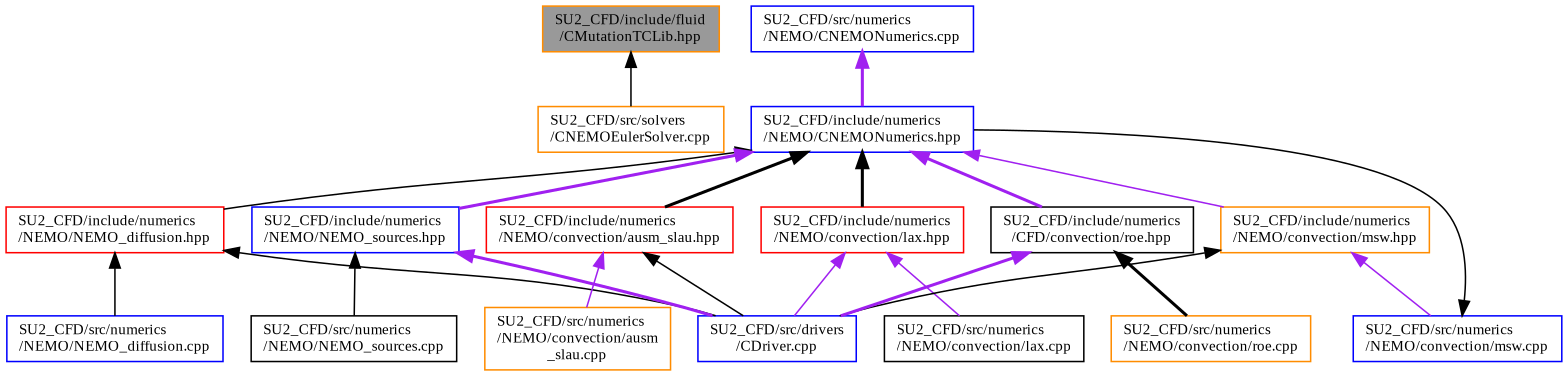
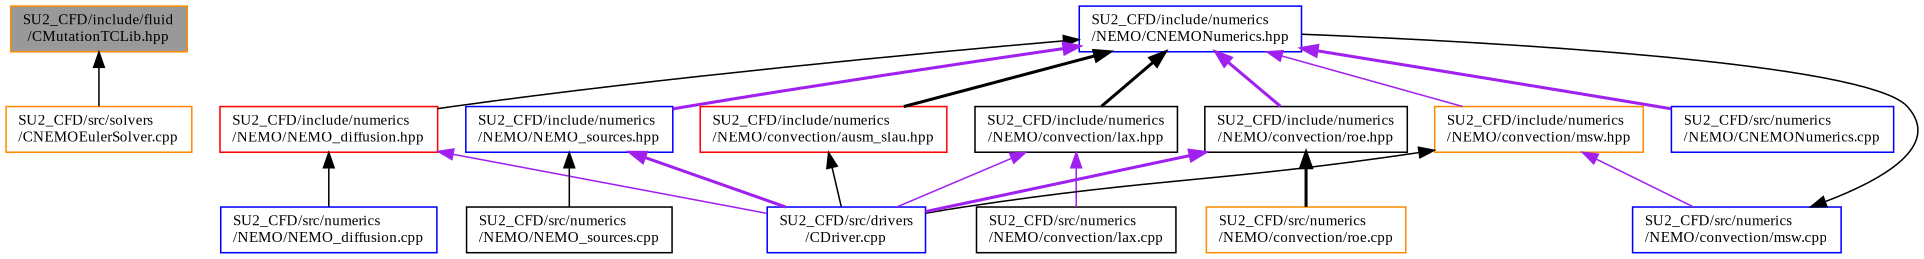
(862, 87) -> (1494, 80)
(862, 230) -> (1076, 129)
(1092, 230) -> (1306, 129)
(479, 276) -> (610, 184)
(578, 339) -> none
